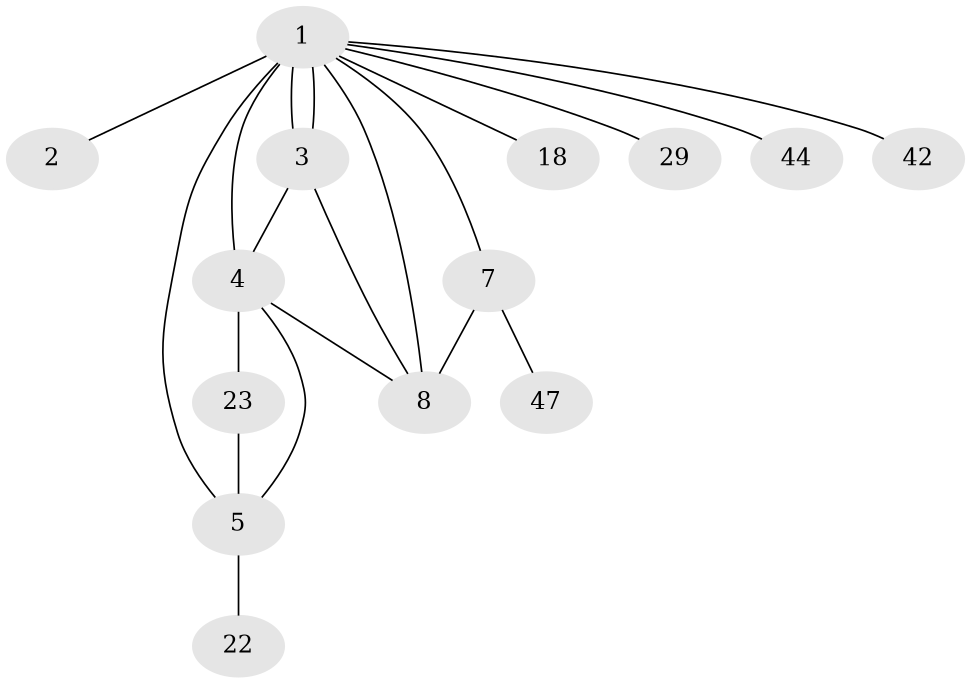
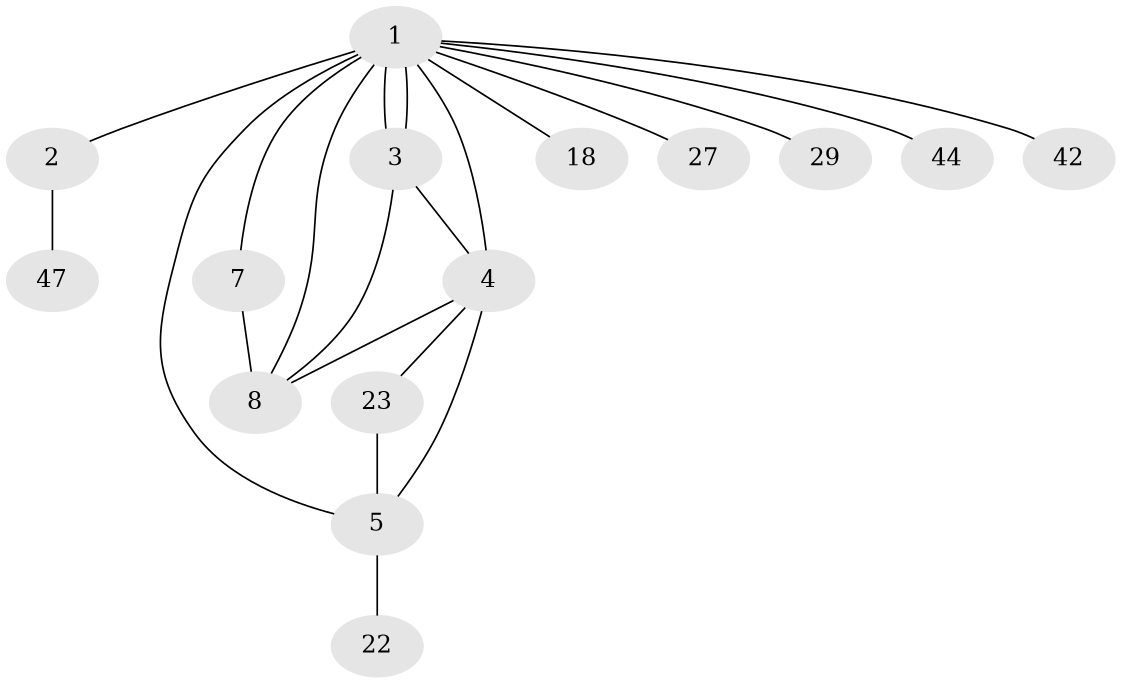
none -> (704, 159)
(517, 341) -> (52, 220)
